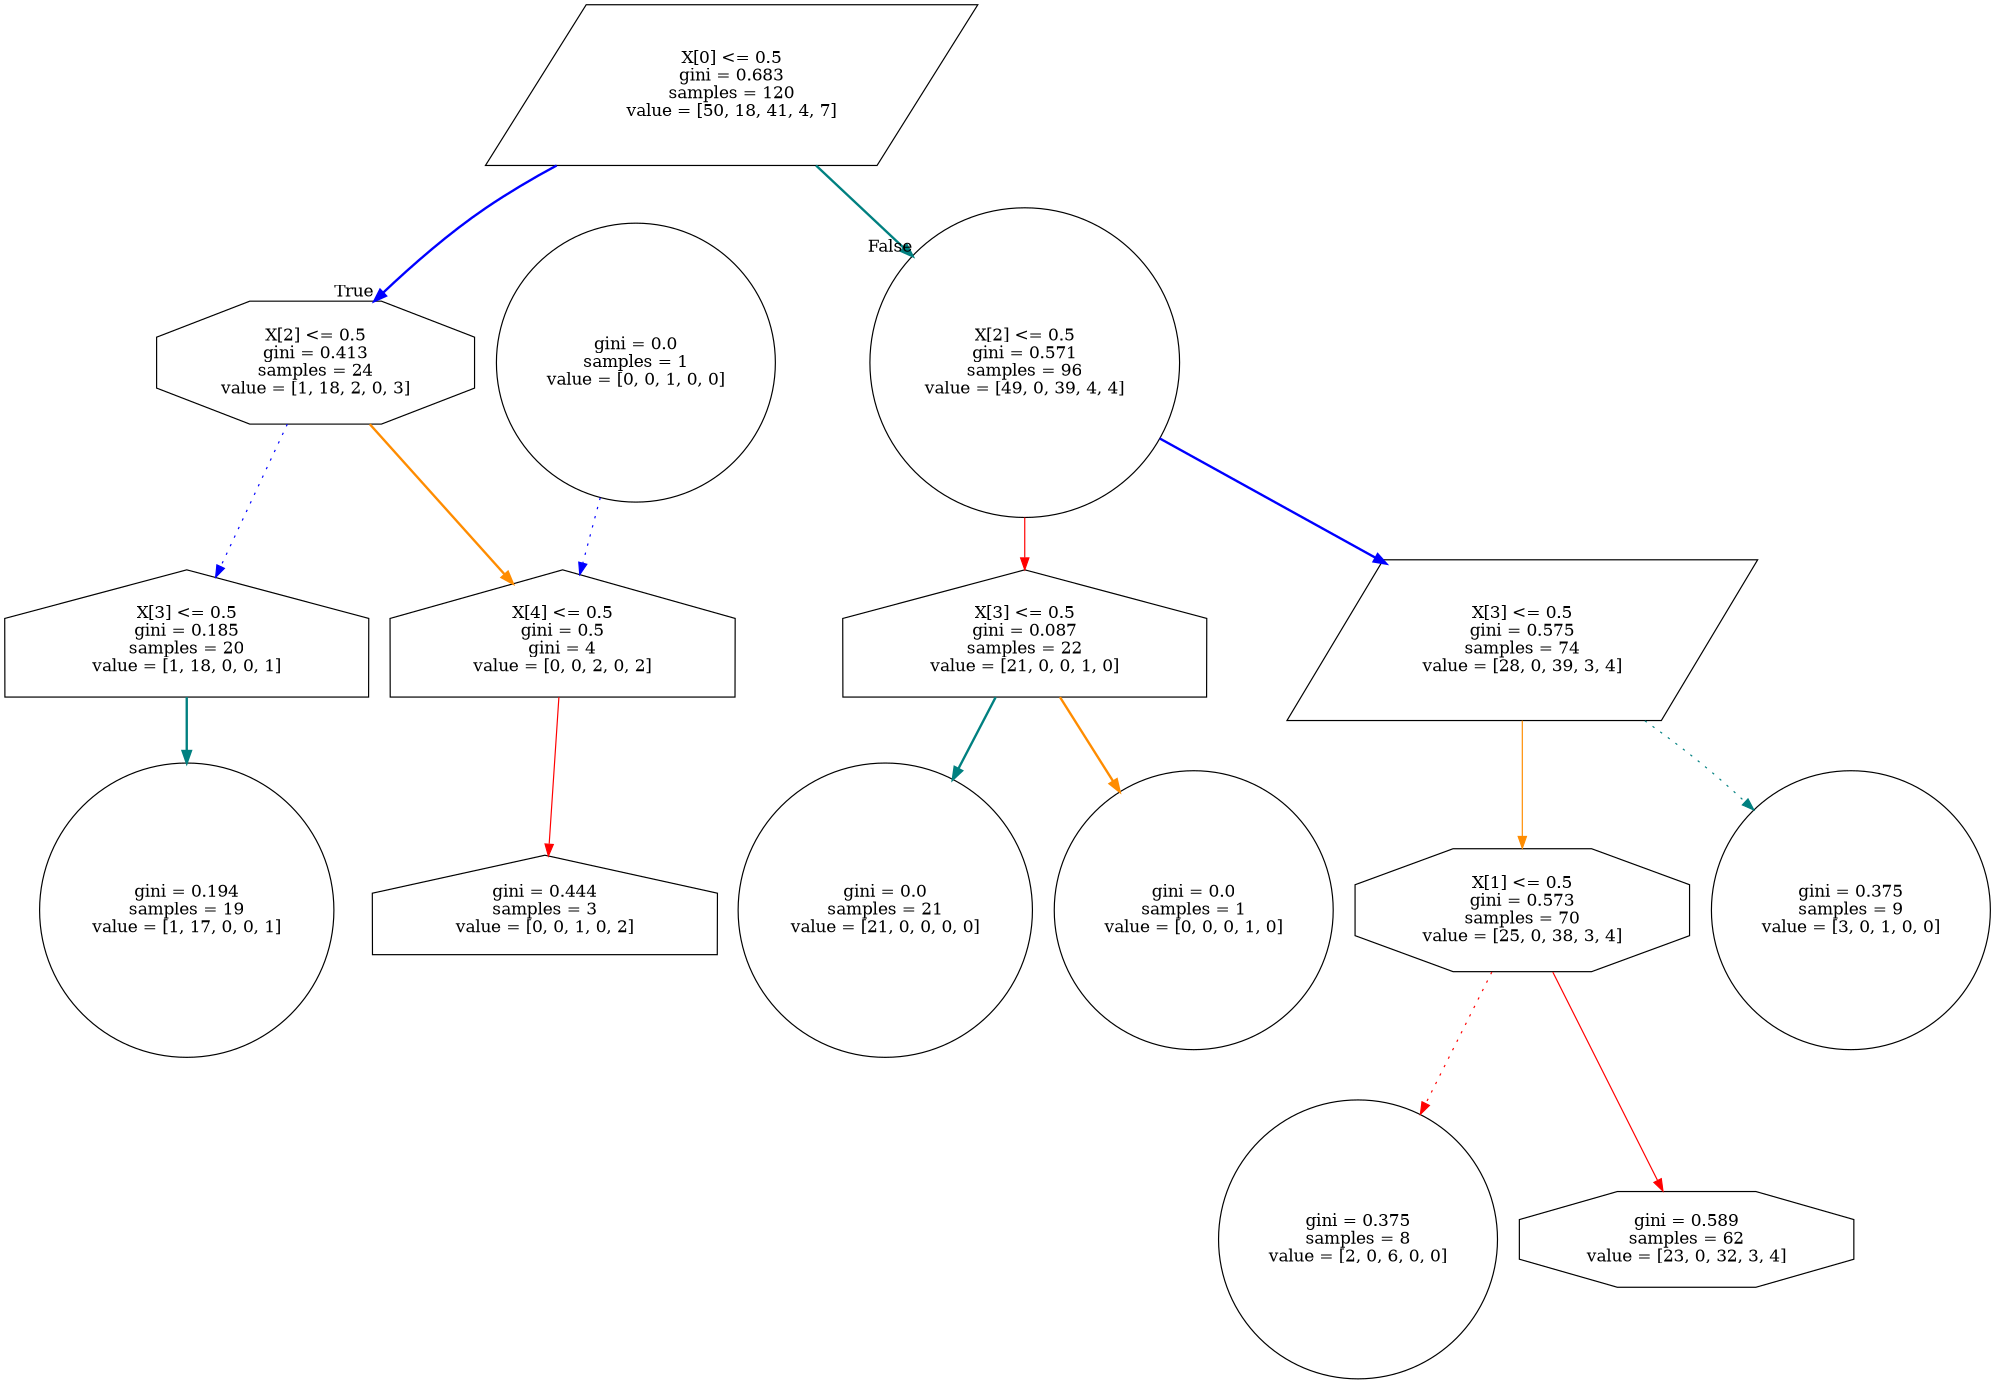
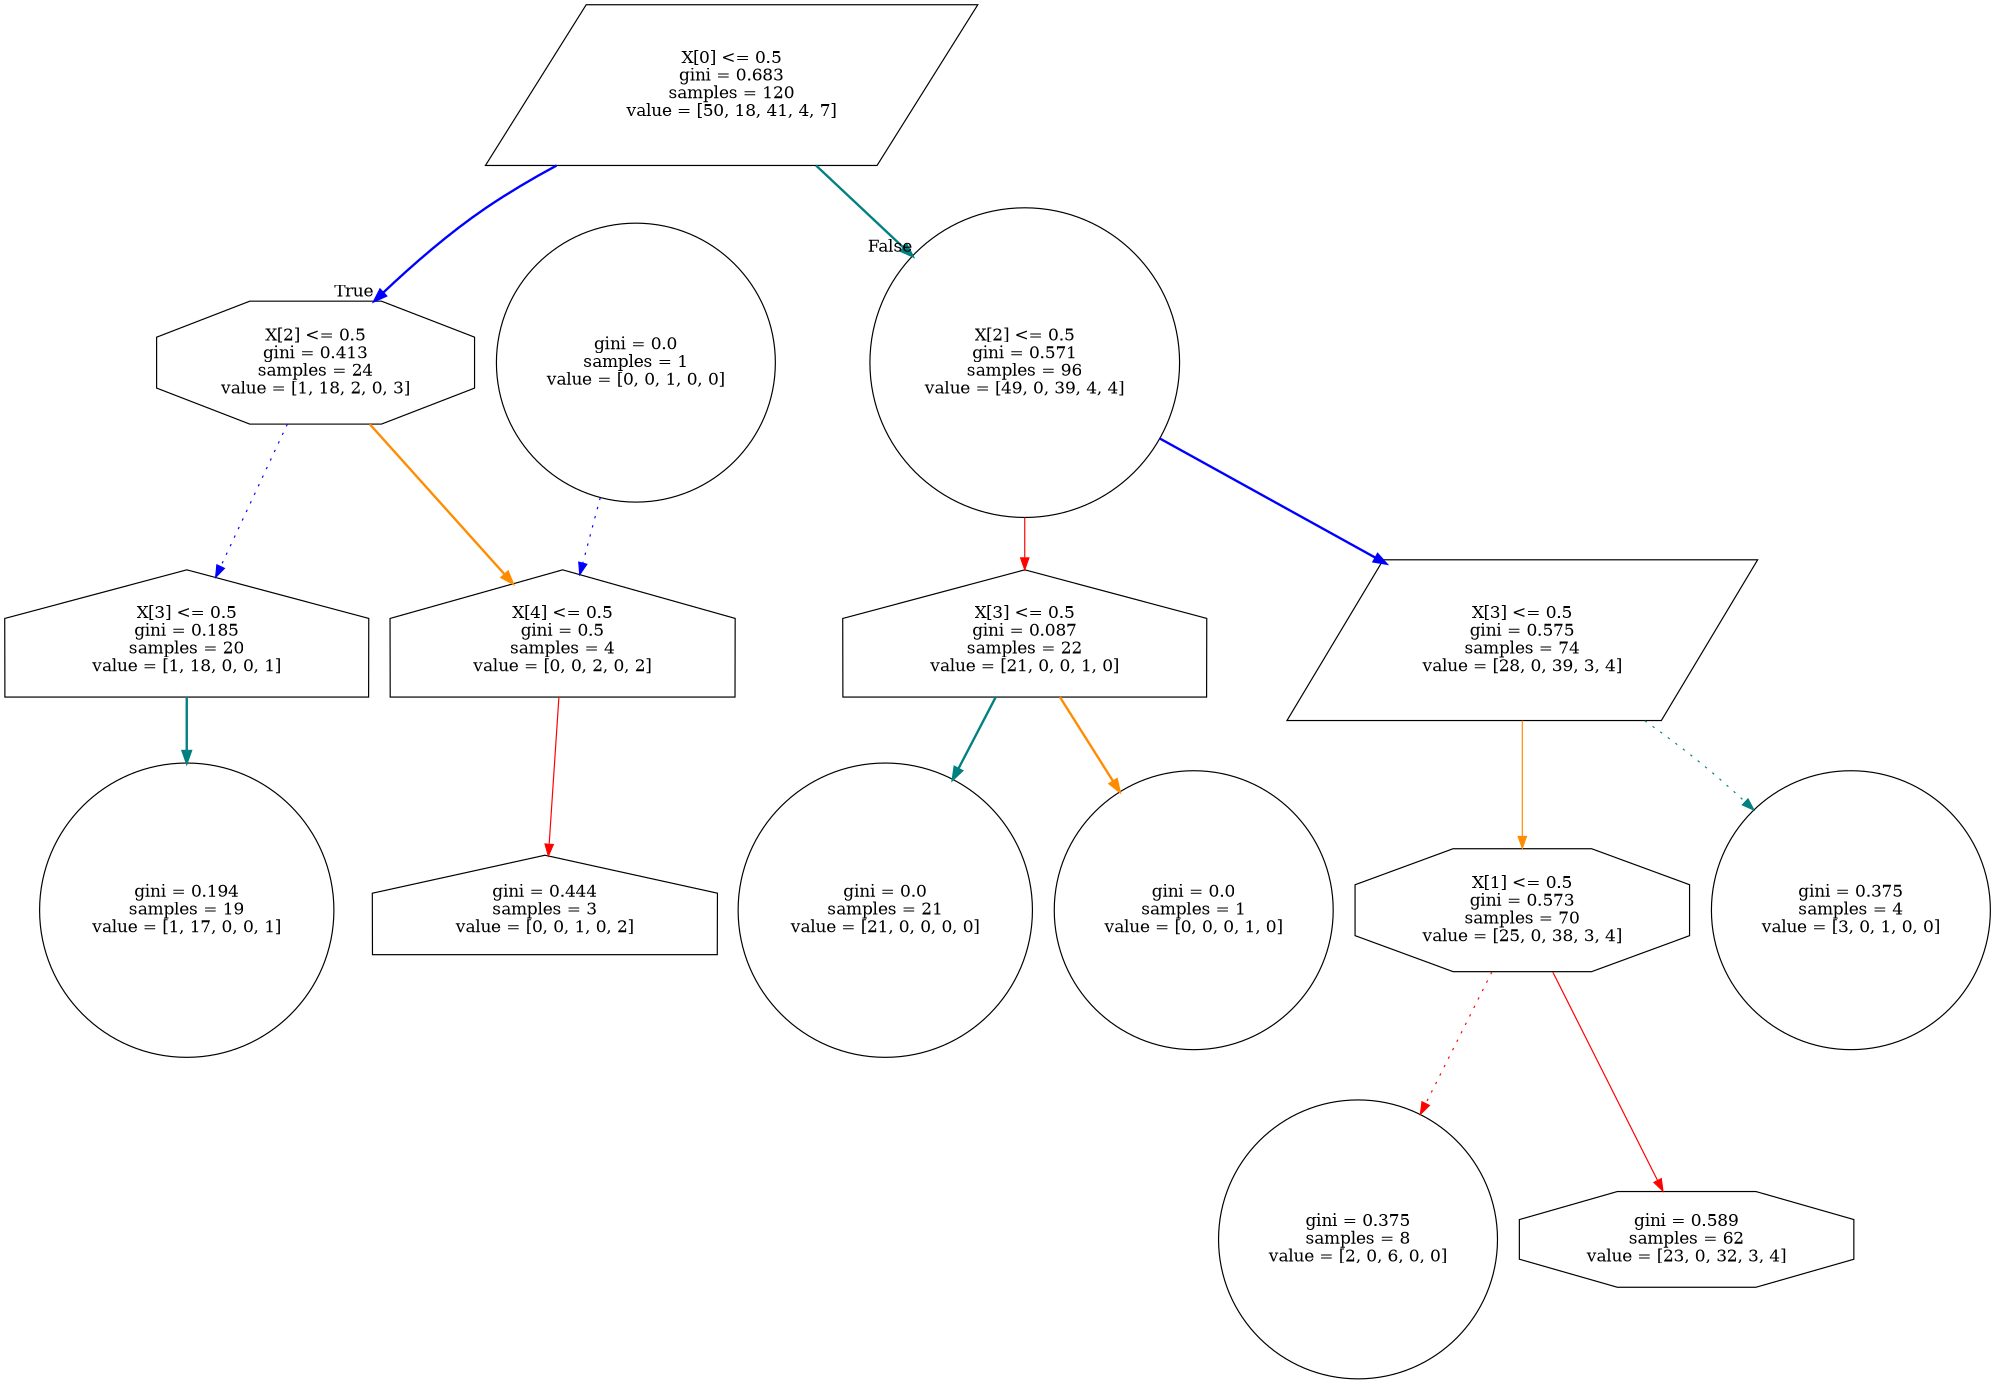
(563, 640) -> (563, 640)
(1851, 910) -> (1851, 910)
